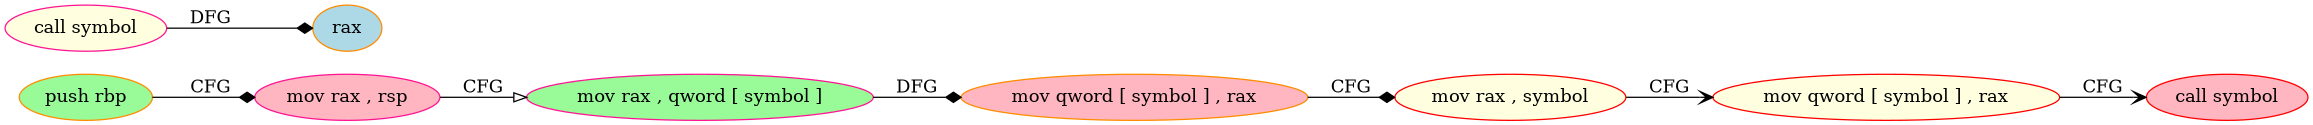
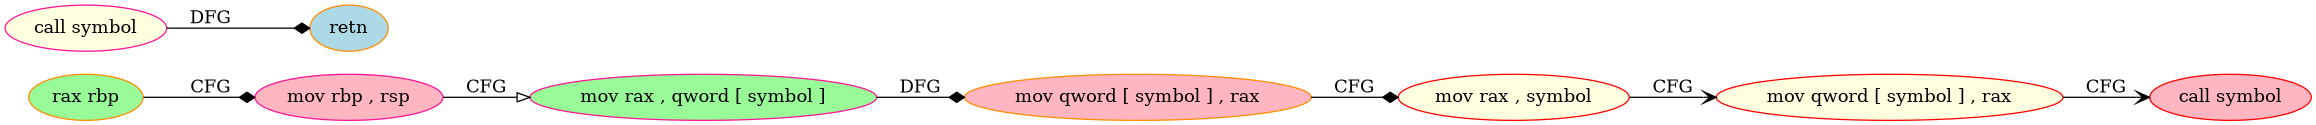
(347, 28) -> (349, 28)
(86, 97) -> (86, 97)
(347, 97) -> (349, 97)
